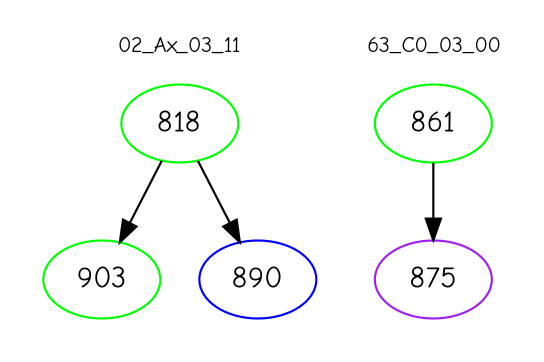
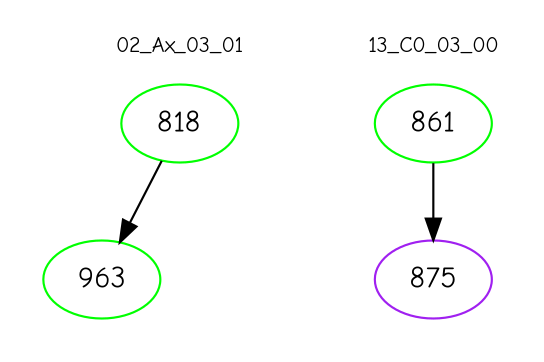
(180, 47) -> (180, 47)
(434, 47) -> (434, 47)
(102, 280) -> (102, 280)
(258, 280) -> none
